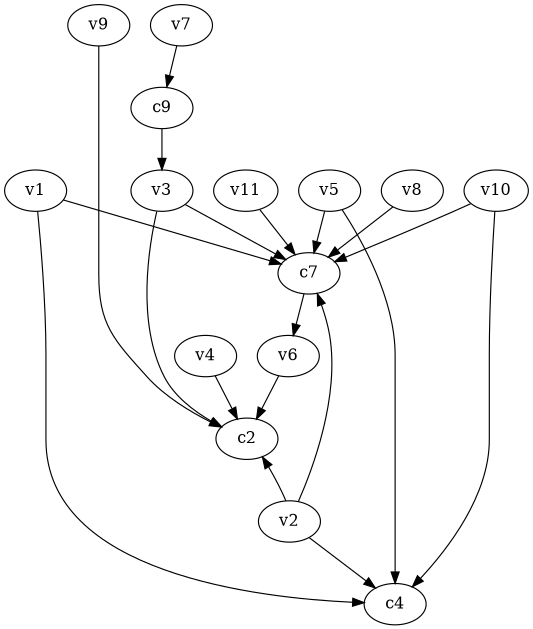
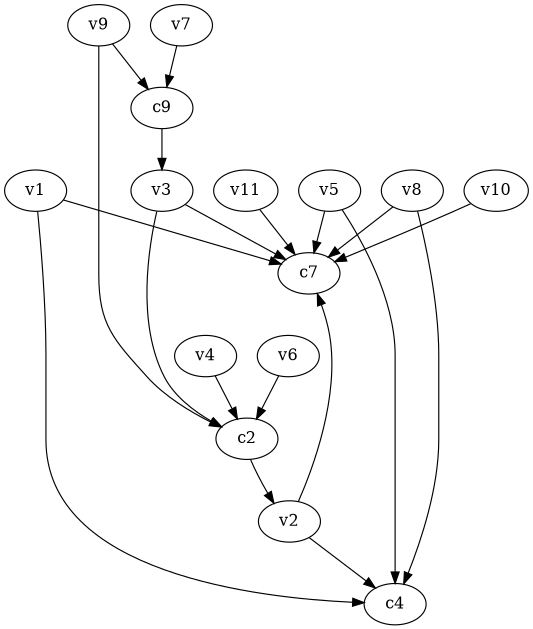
none -> (127, 62)
(300, 309) -> none
(489, 405) -> (439, 393)
(278, 484) -> (259, 477)
